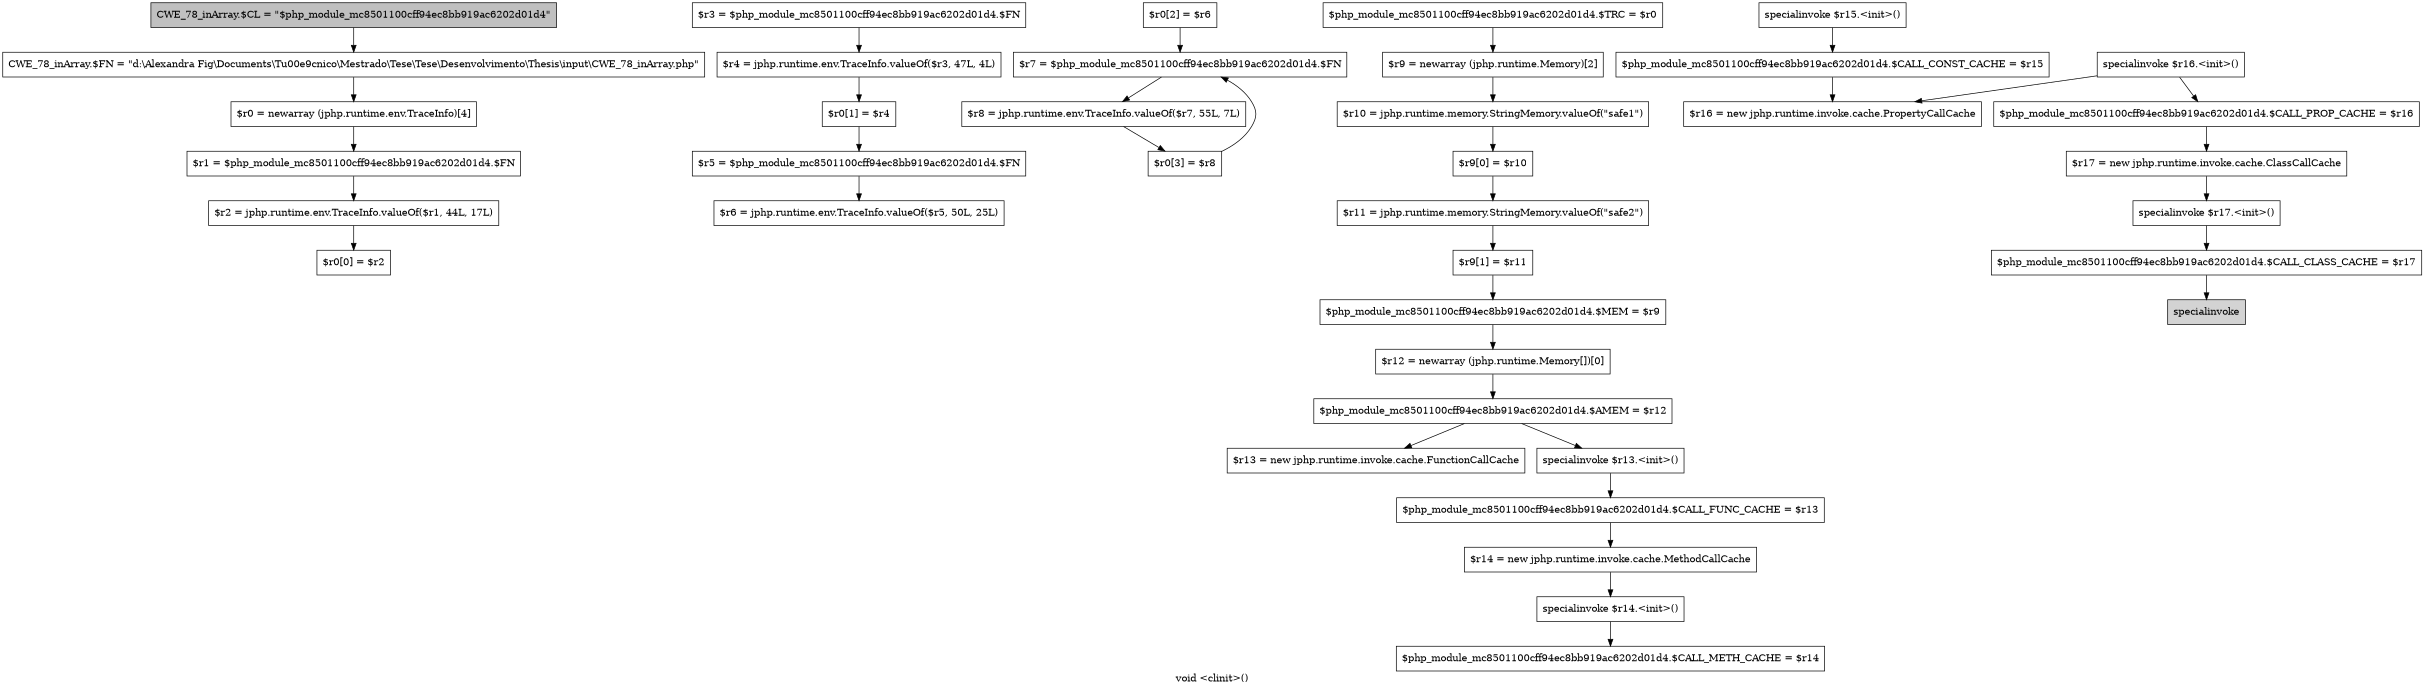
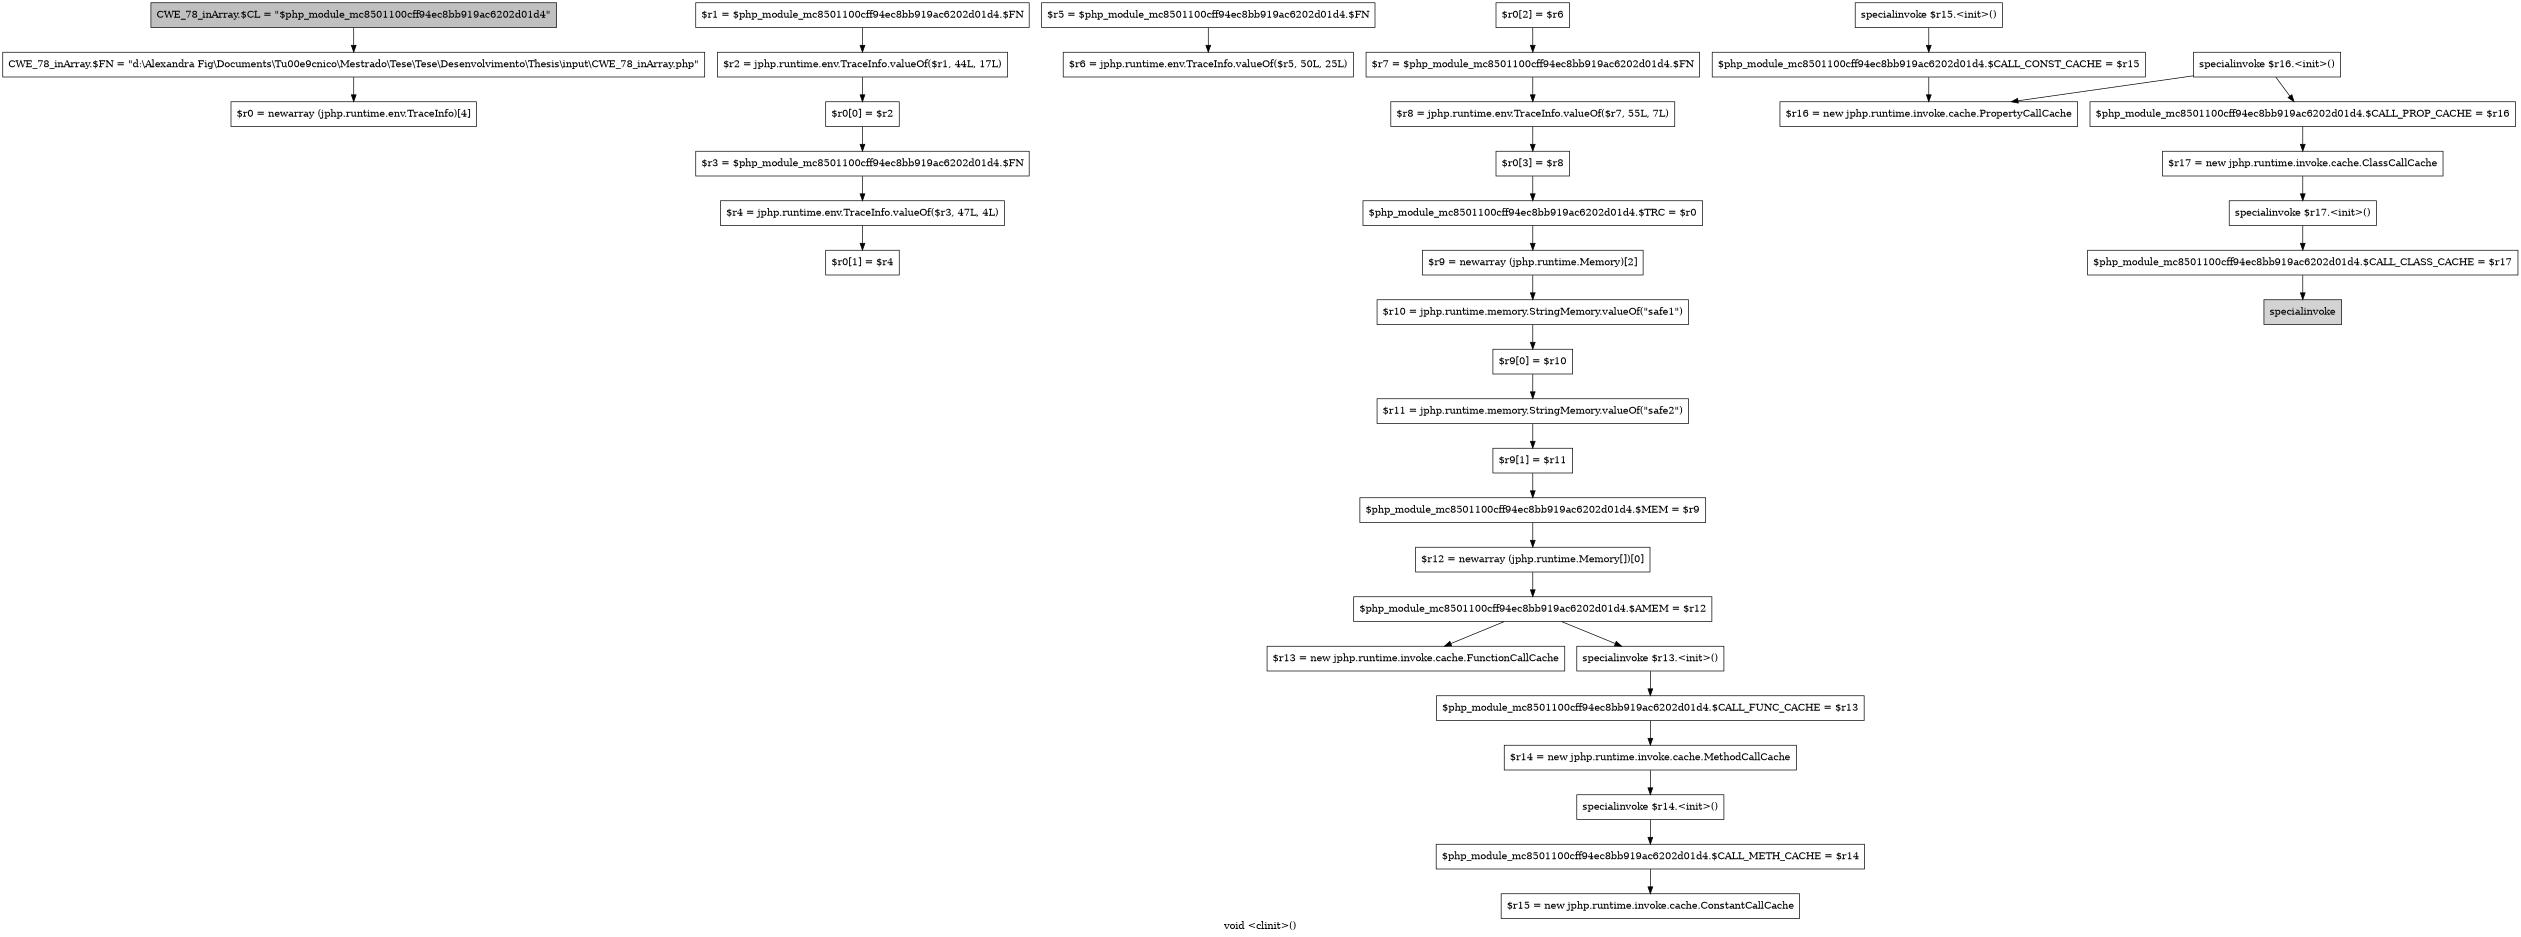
(1255, 118) -> (1533, 185)
(354, 136) -> none
(859, 136) -> none
none -> (862, 136)
none -> (1650, 906)
